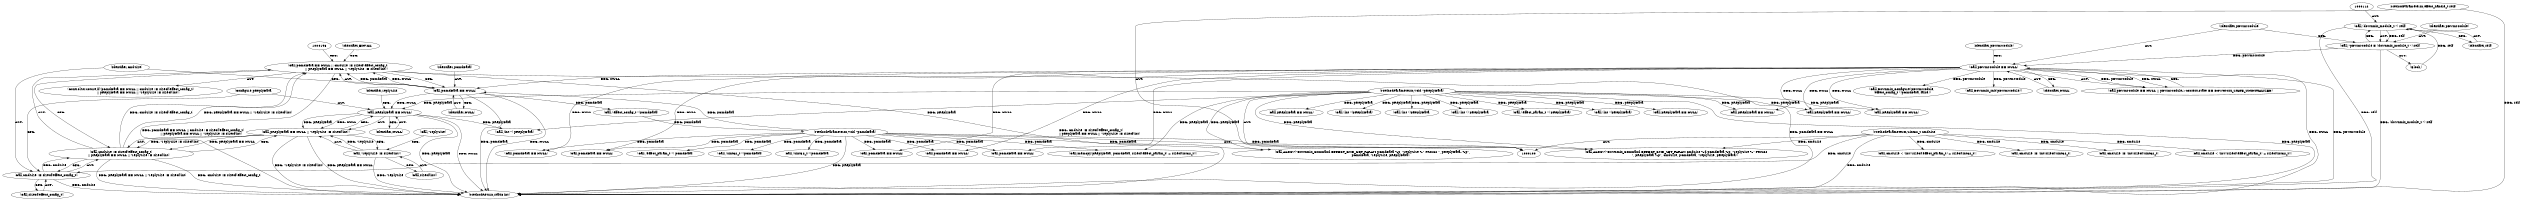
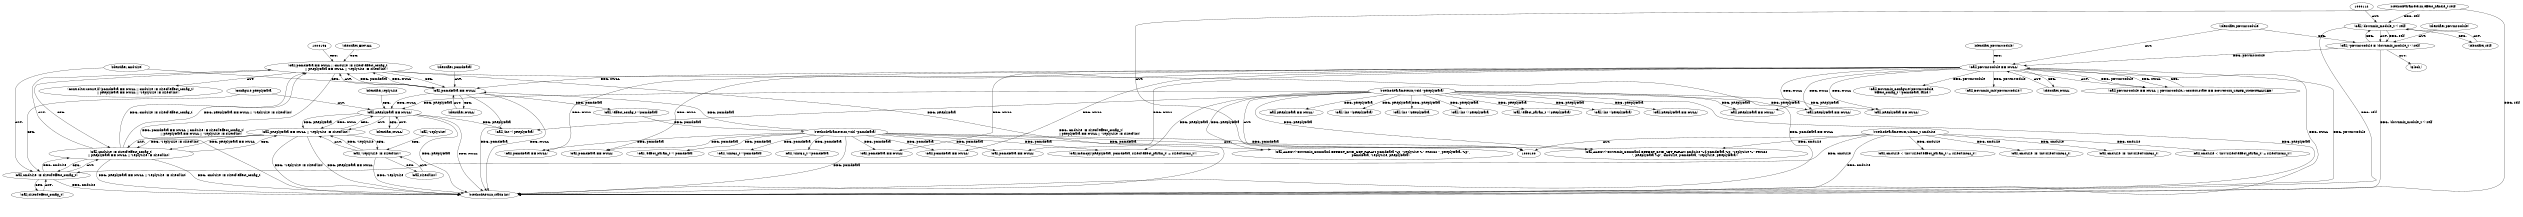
(2437, 42) -> (2403, 16)
(847, 166) -> (847, 166)
